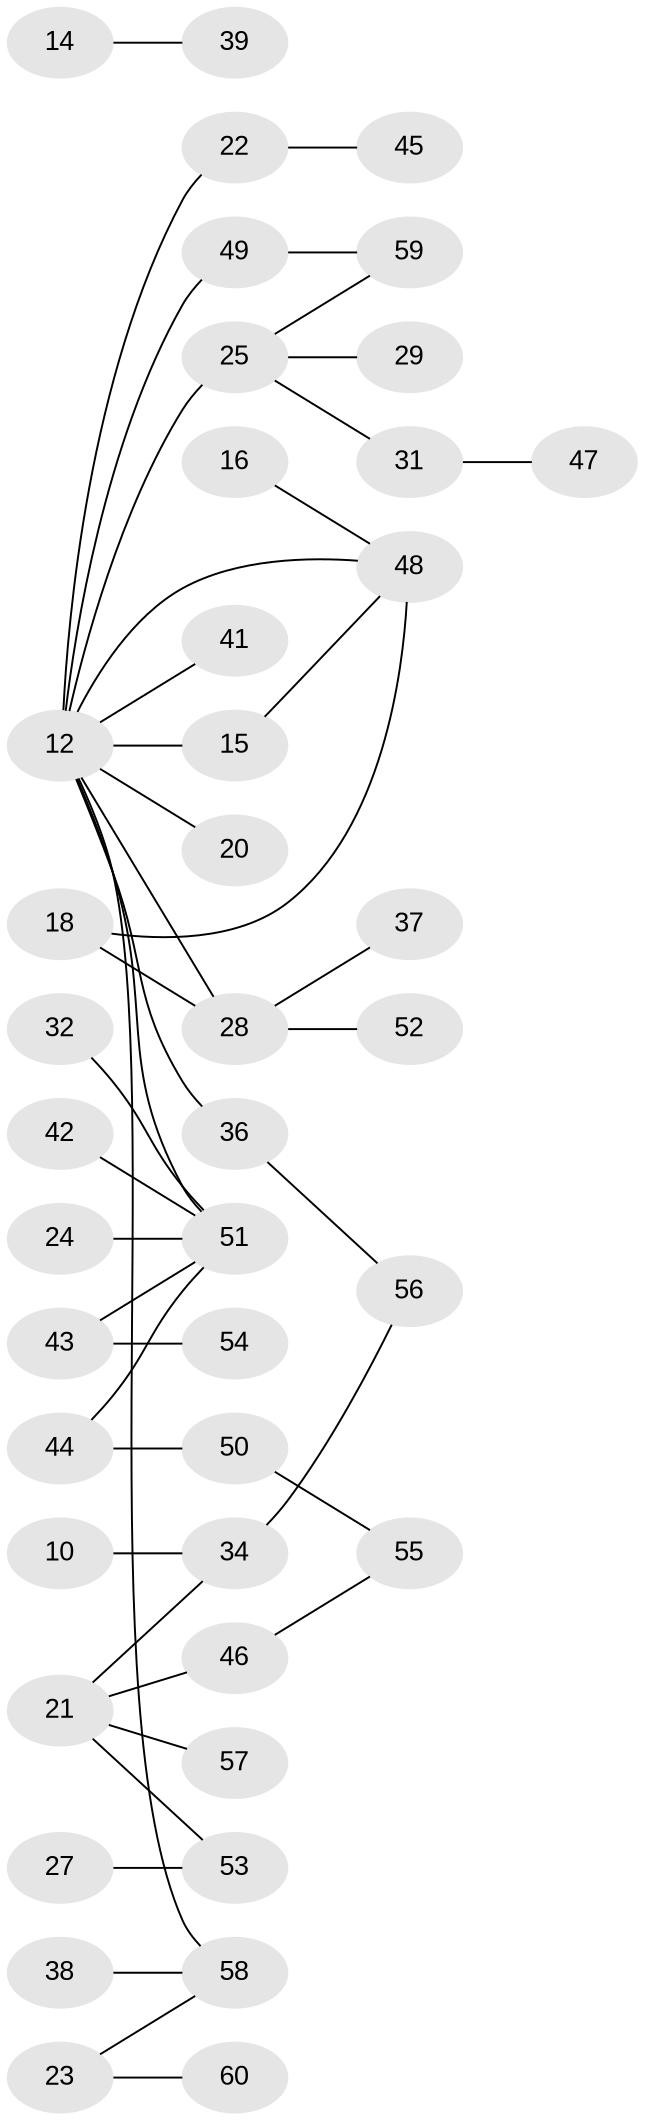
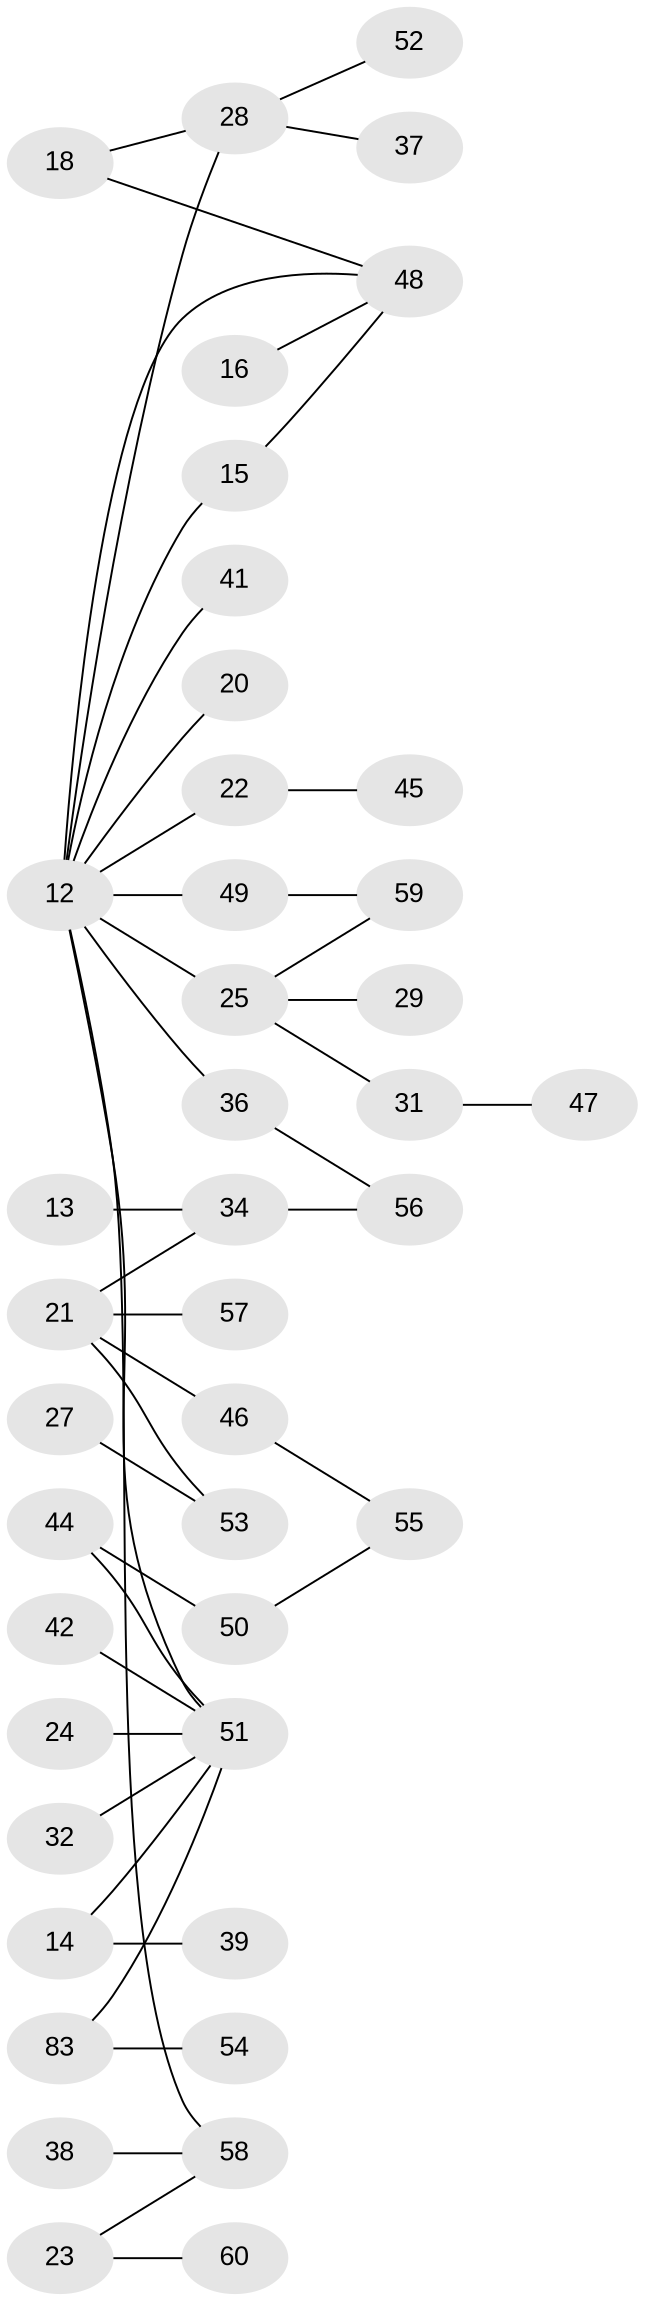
(60, 1344) -> (60, 2048)
(60, 1553) -> (60, 1210)
none -> (153, 1842)
